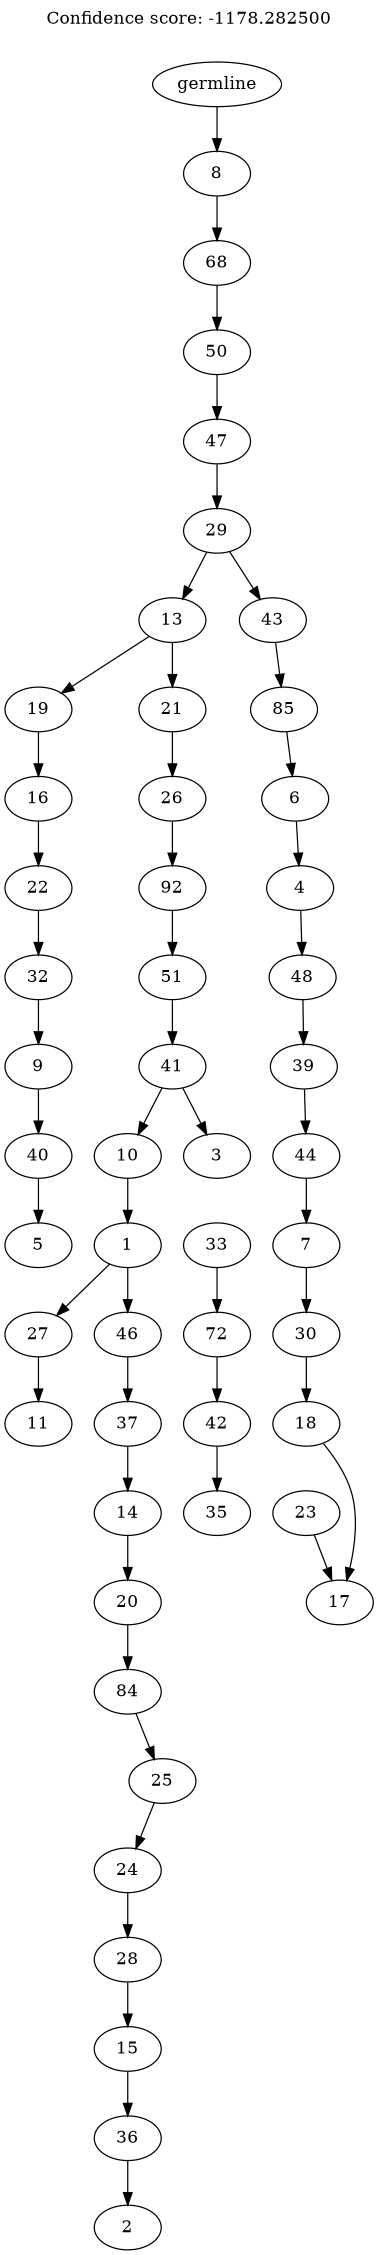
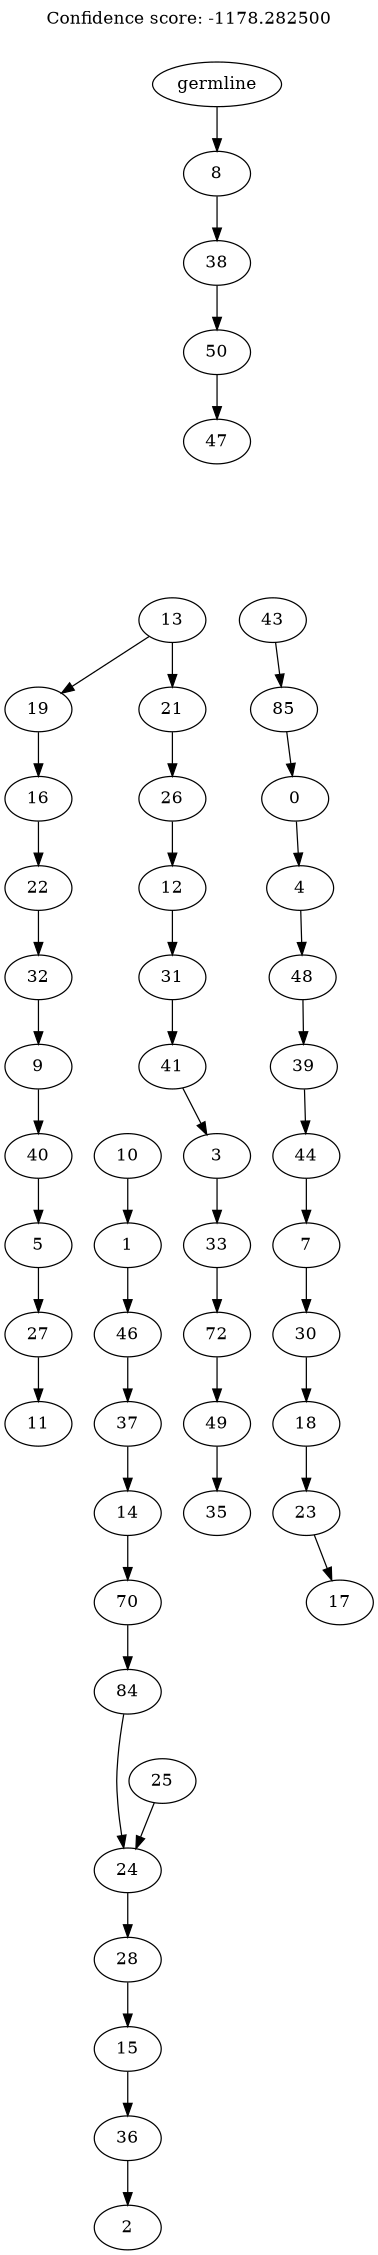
(217, 263) -> (217, 263)
(217, 531) -> none
(295, 799) -> (295, 799)
(172, 888) -> (172, 888)
(172, 977) -> (172, 977)
(153, 1106) -> none
none -> (217, 1195)
(88, 1285) -> (38, 1284)
(217, 1424) -> (217, 1424)
(354, 1502) -> (306, 1462)
(128, 1602) -> (128, 1602)
(143, 1731) -> (117, 1775)
